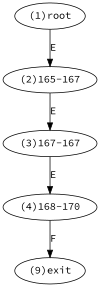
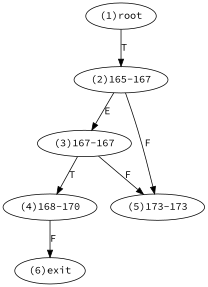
(53, 48) -> (124, 48)
(53, 175) -> (72, 175)
none -> (158, 207)
(50, 271) -> (50, 271)
